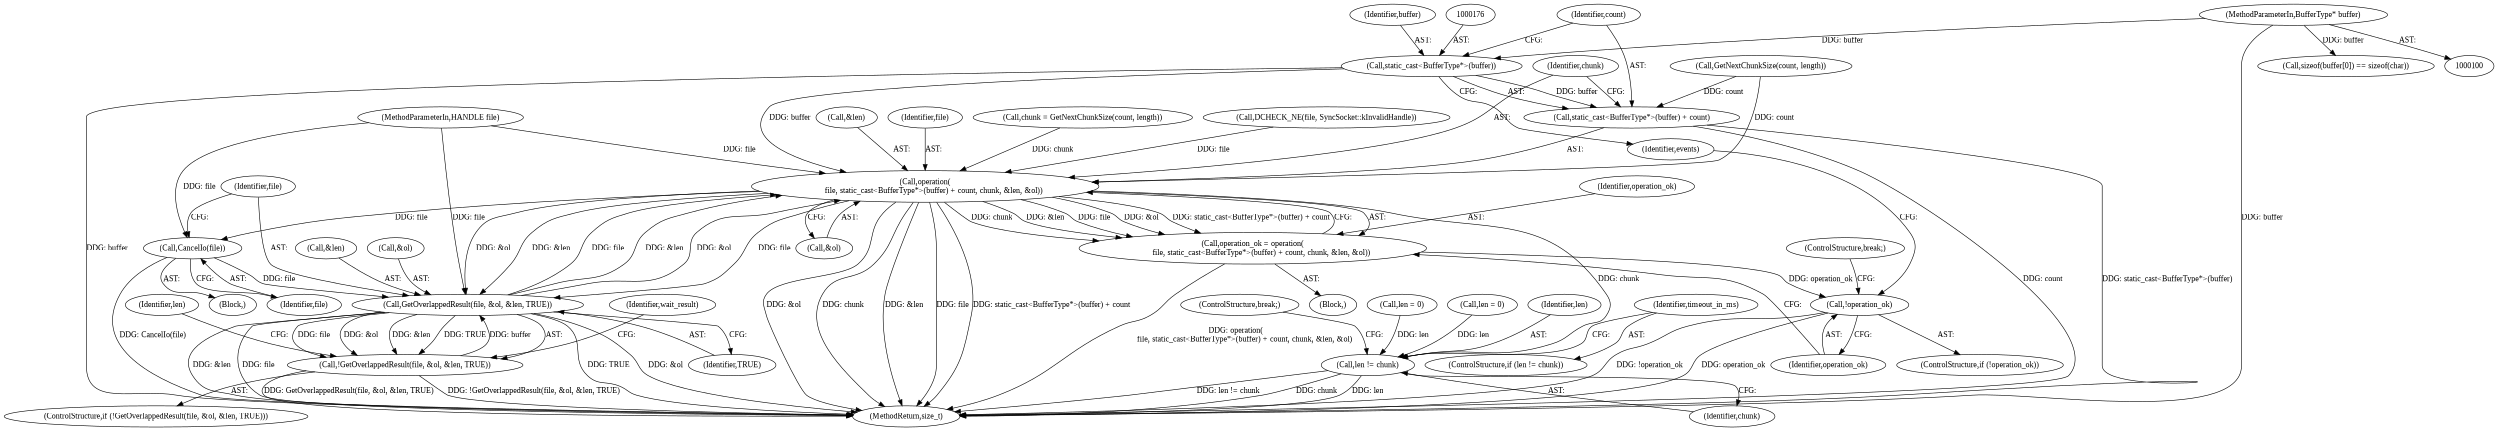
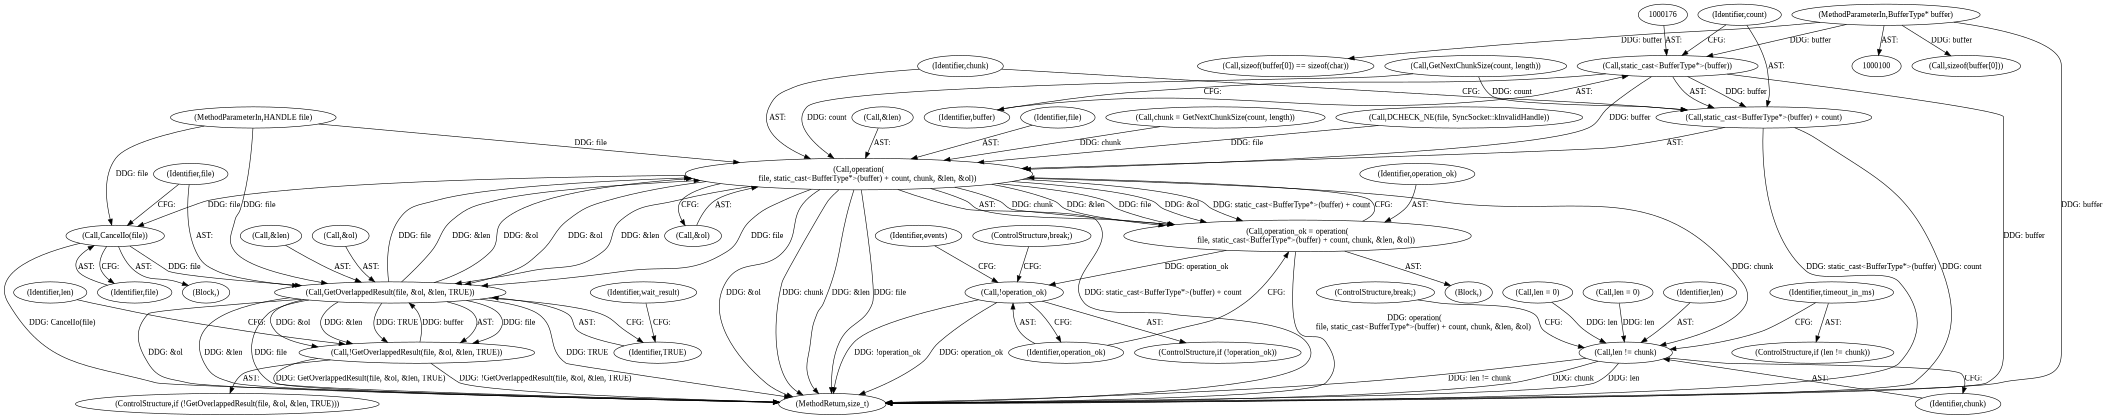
none -> (1966, 66)
(1524, 129) -> (1304, 83)
(572, 343) -> (650, 320)
